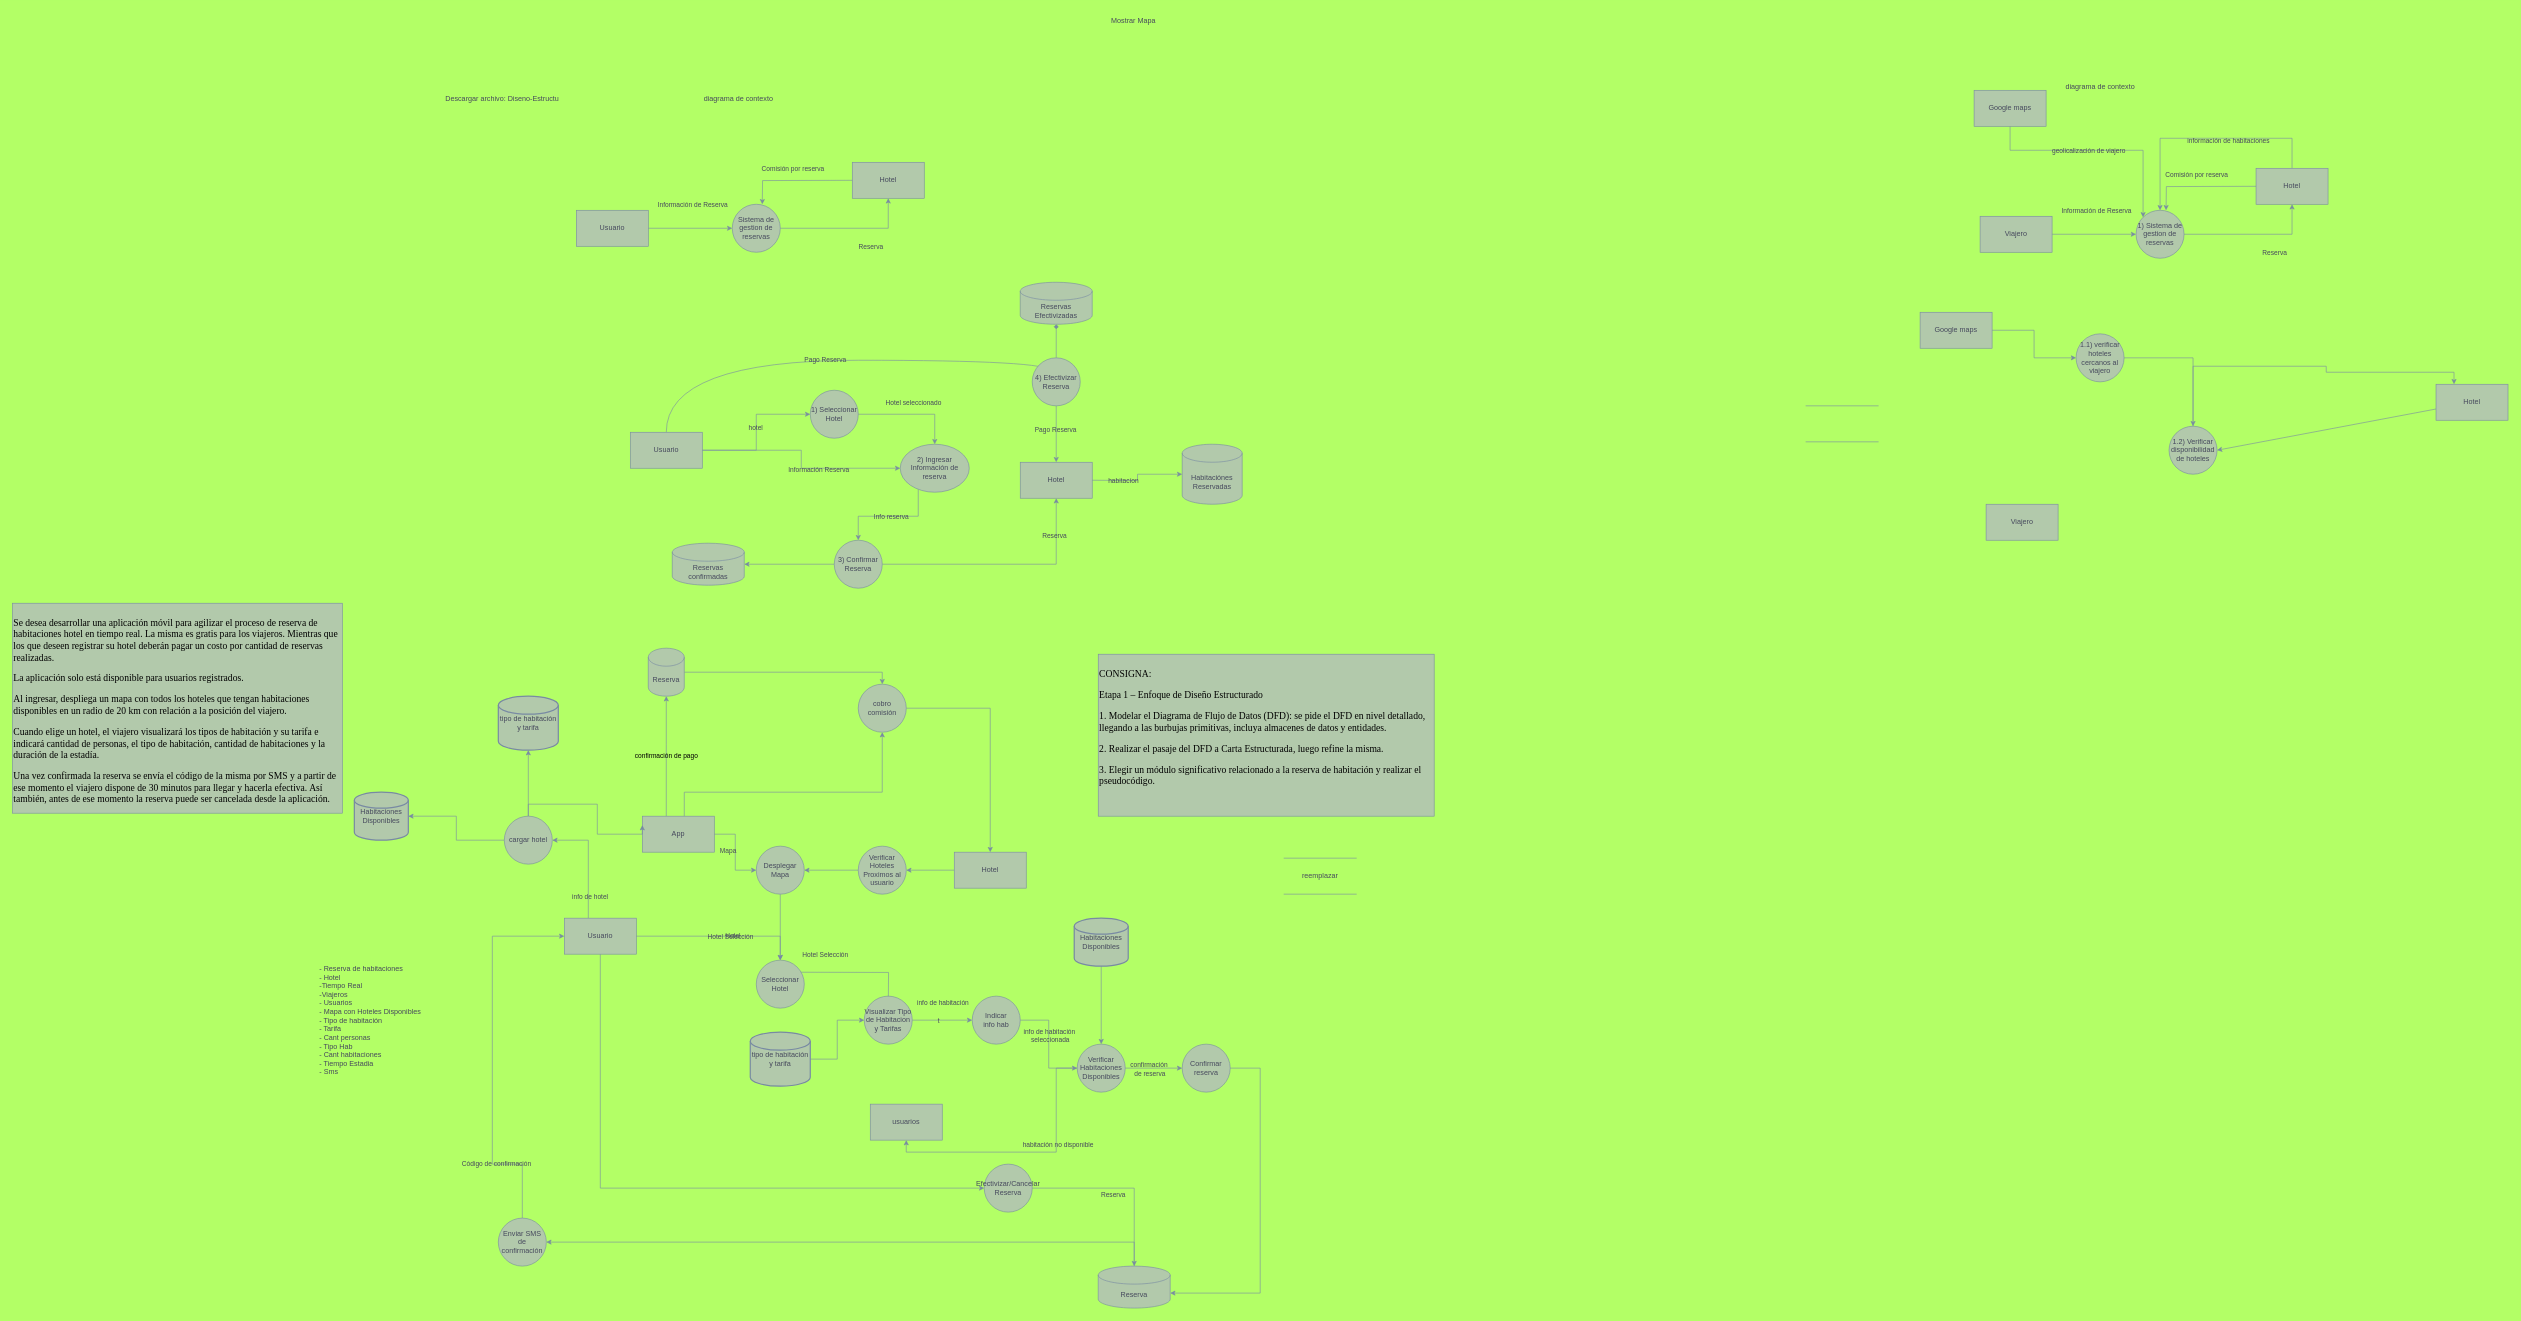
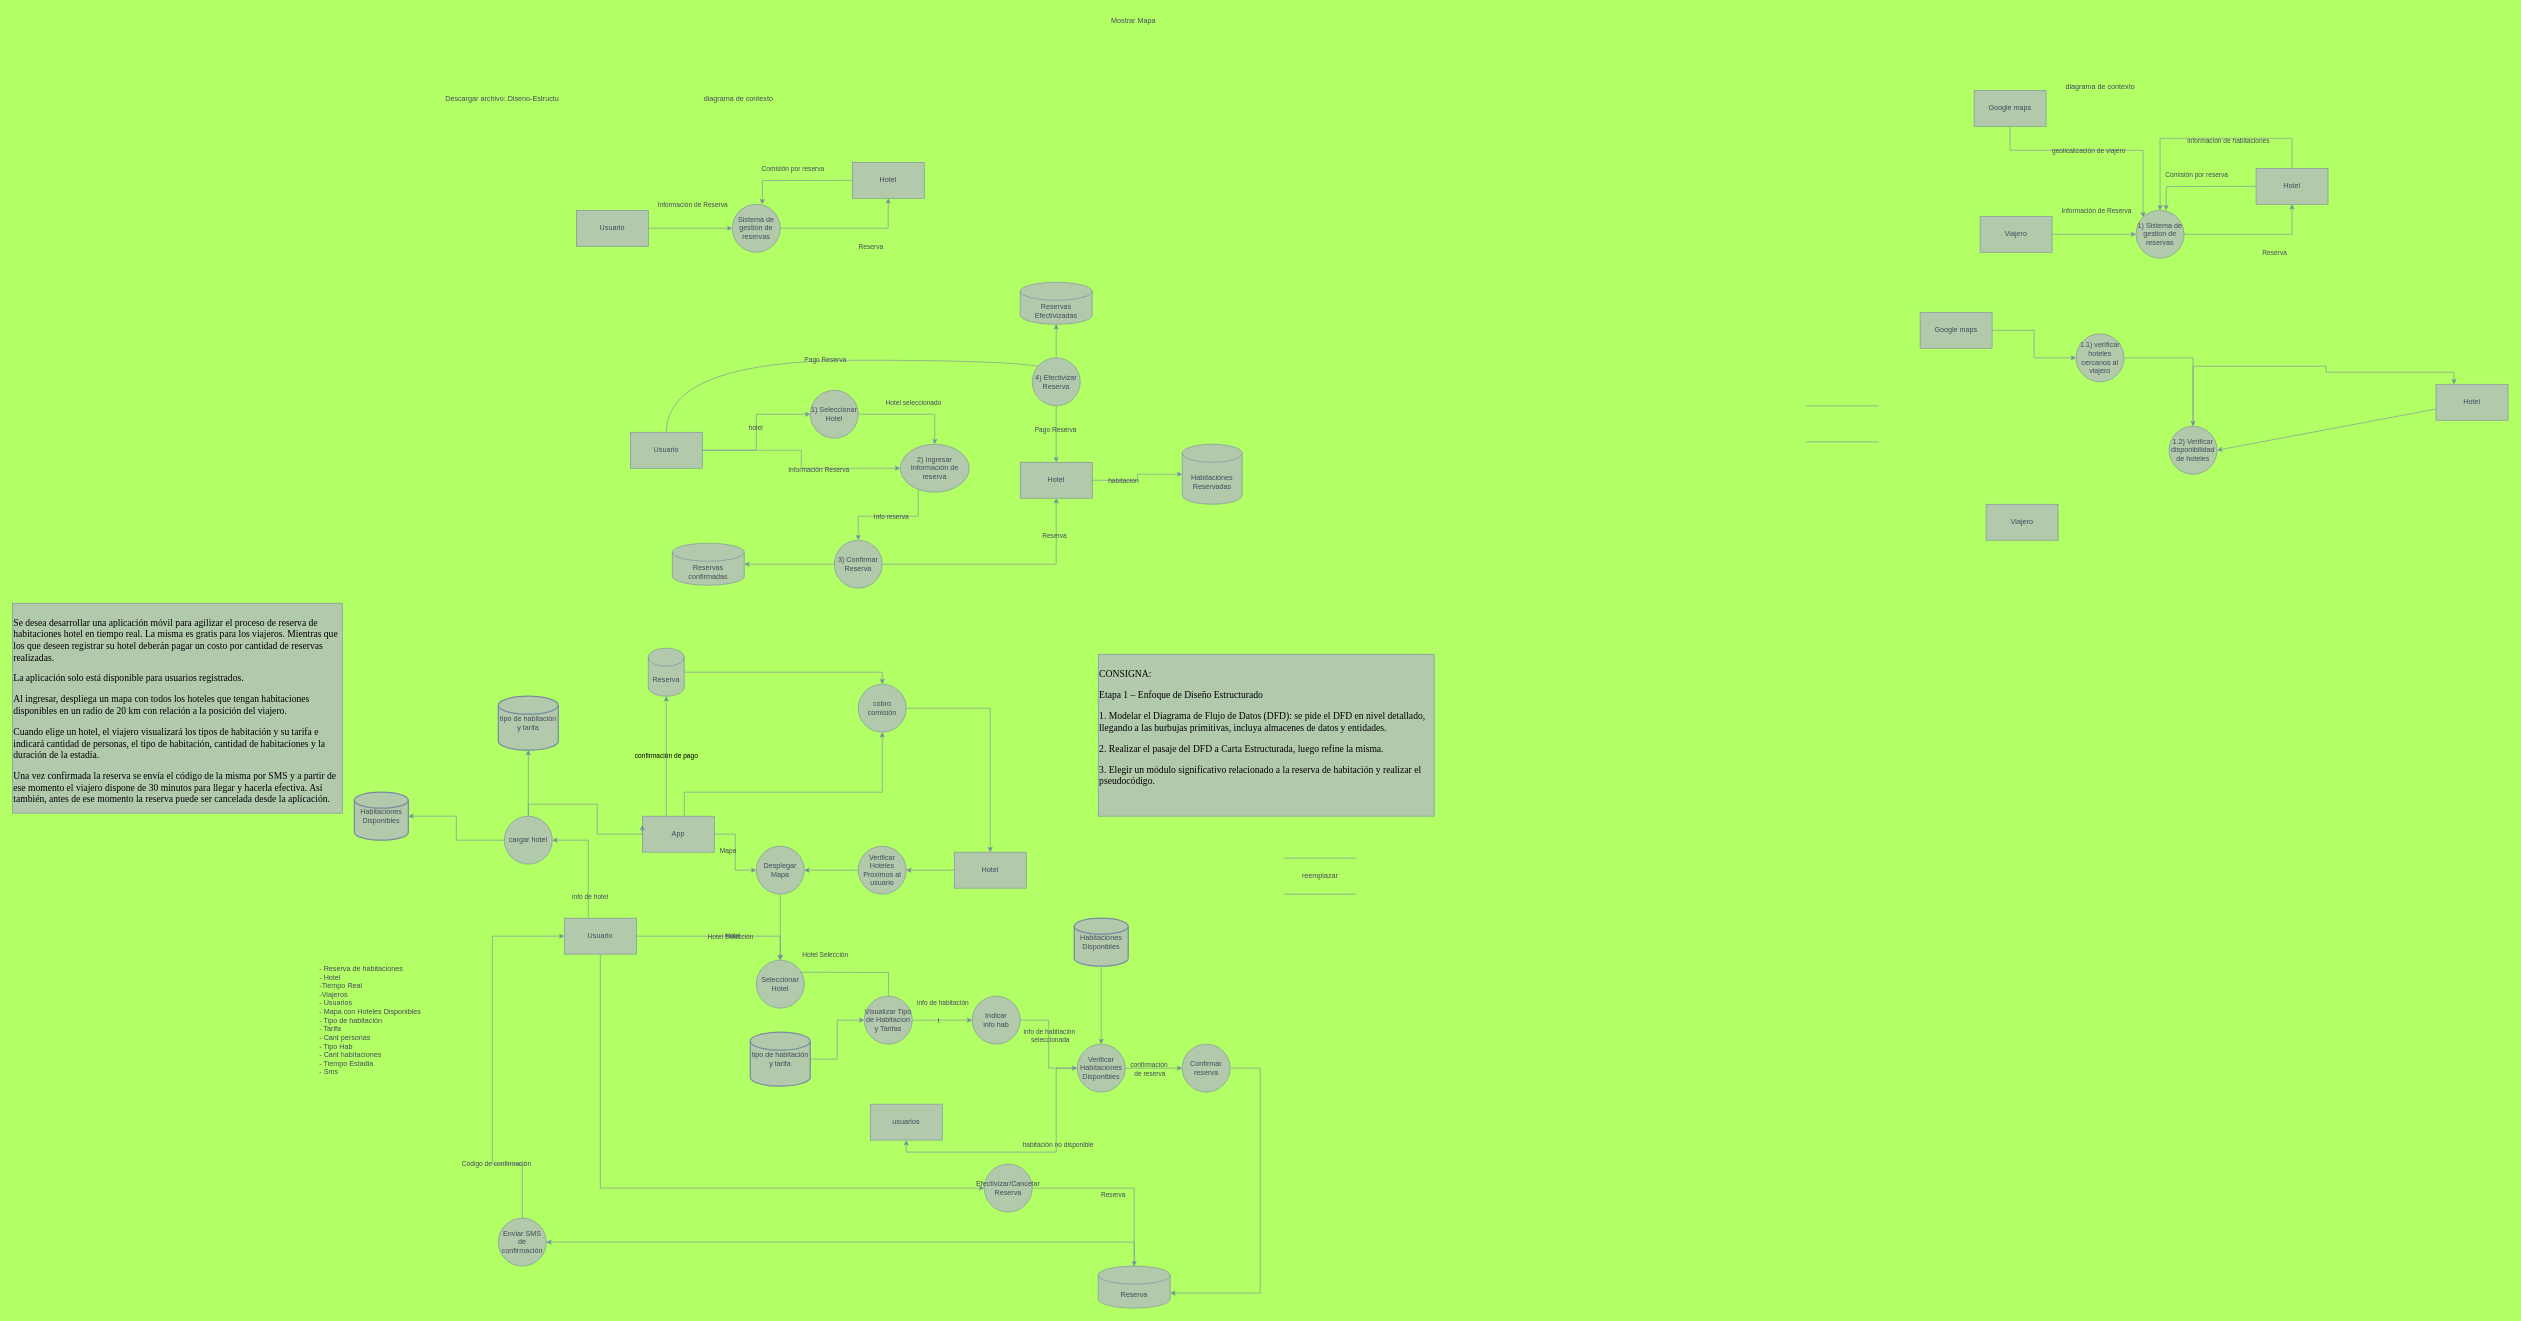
(1056, 330) -> (1056, 329)
